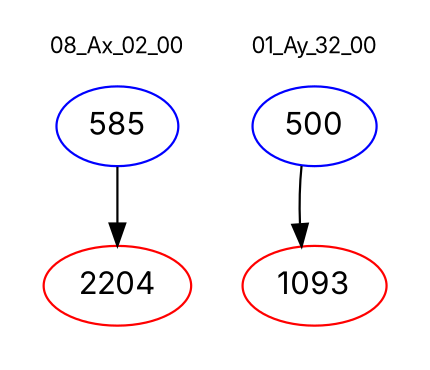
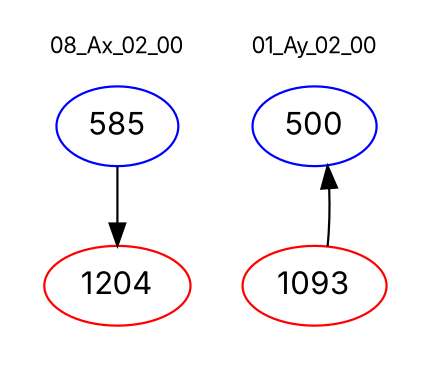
(315, 48) -> (315, 48)
(300, 195) -> (329, 218)
(117, 286) -> (117, 286)
